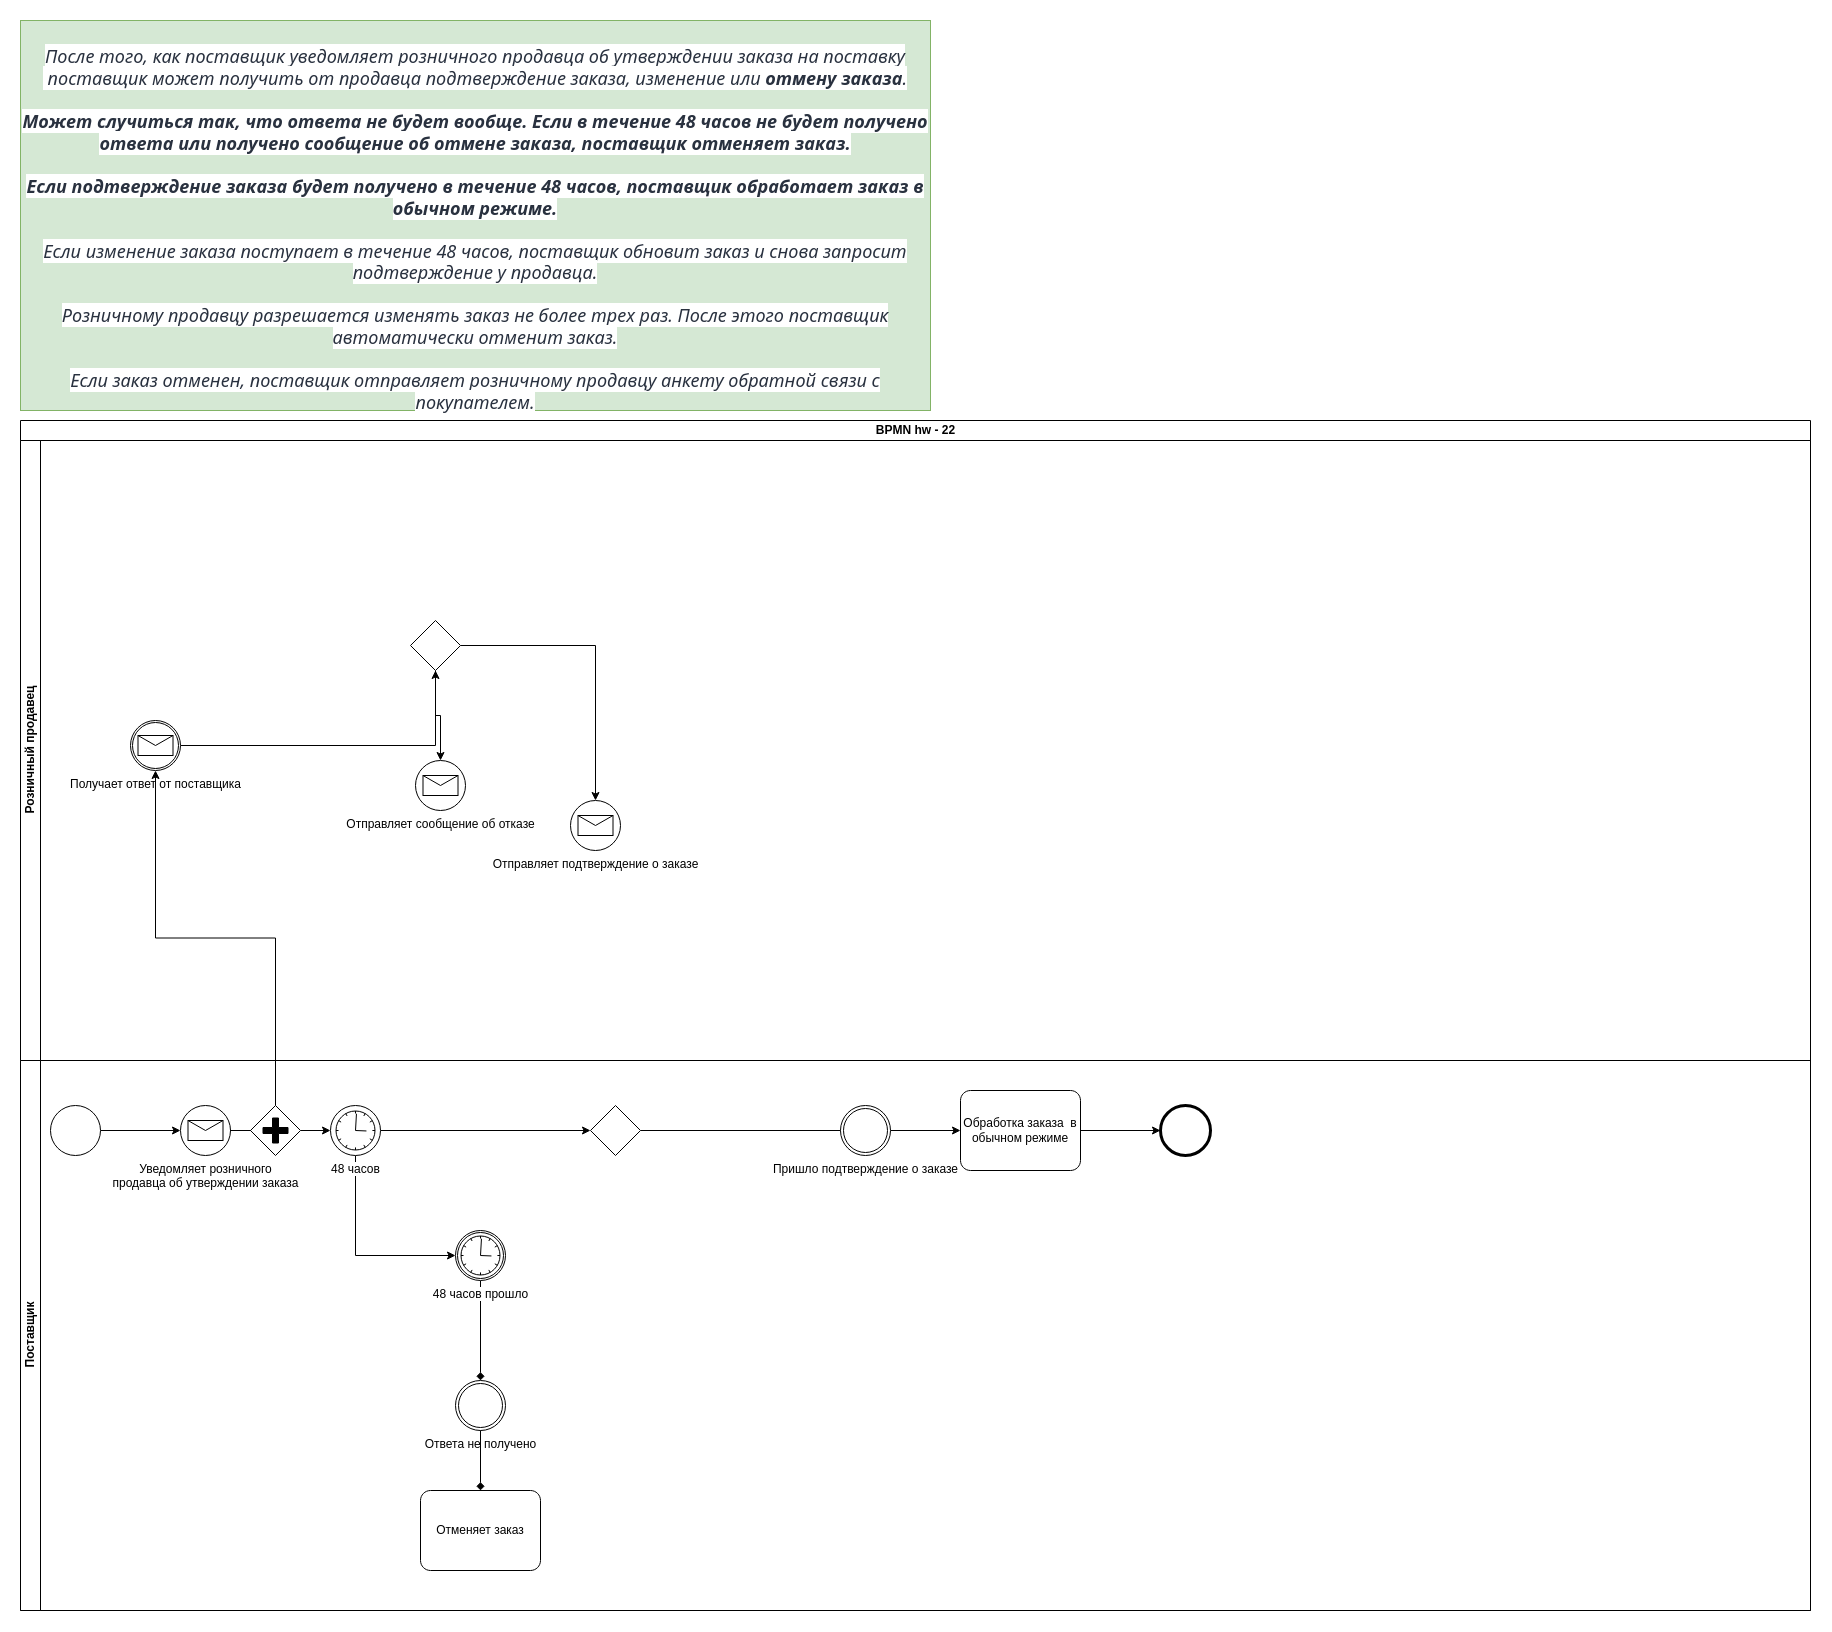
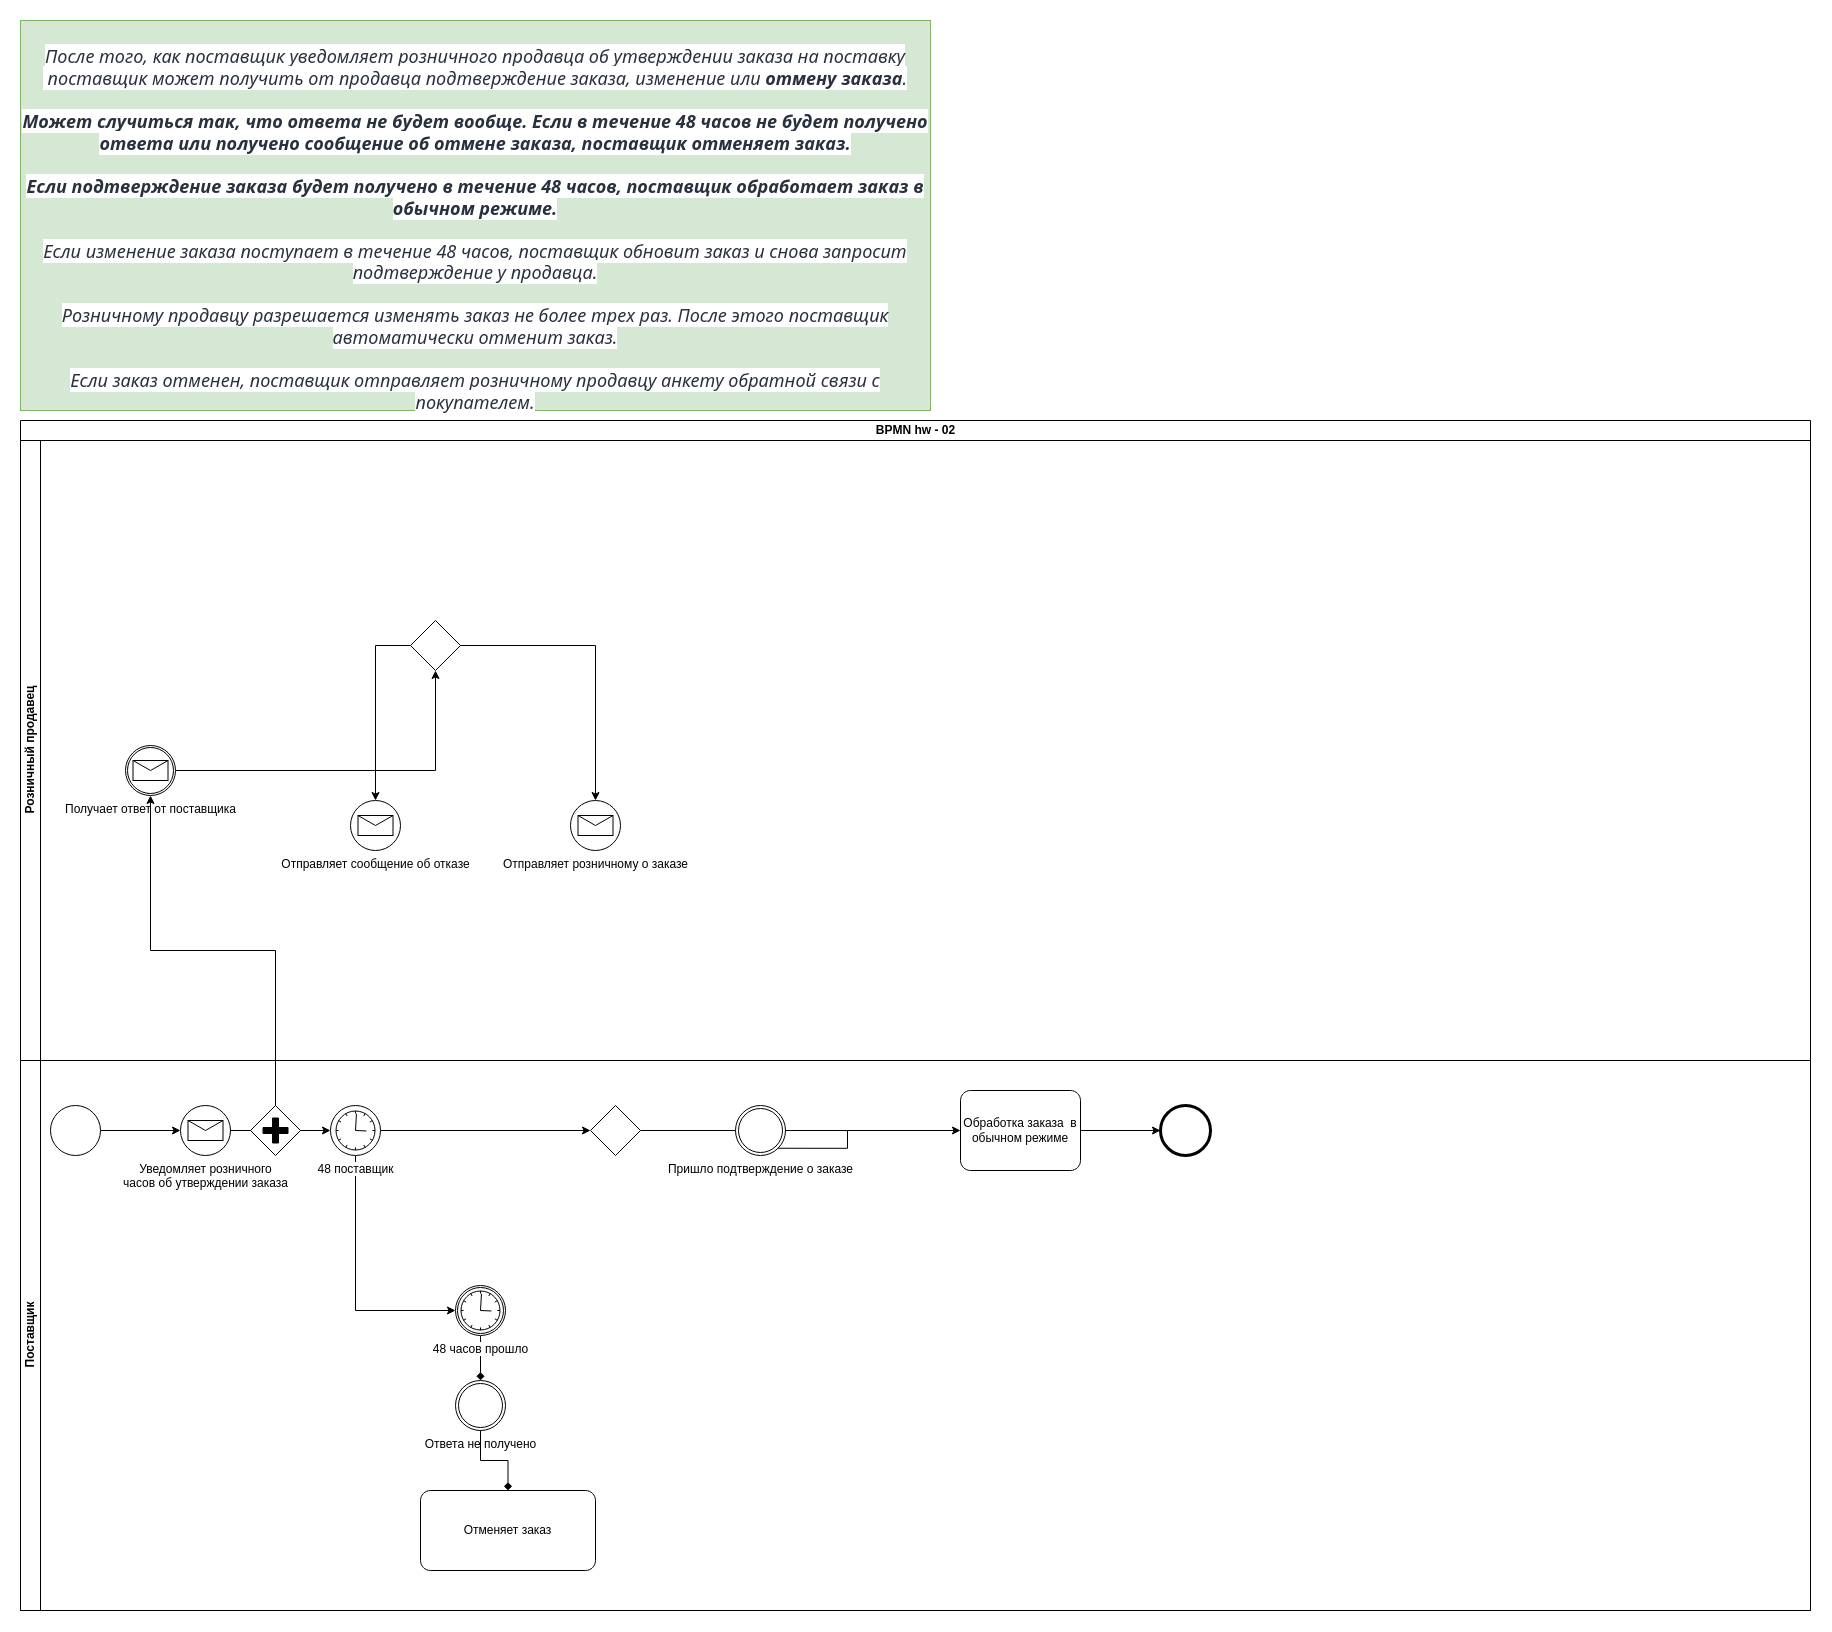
(916, 431) -> (916, 431)
(156, 746) -> (151, 771)
(441, 786) -> (376, 826)
(596, 865) -> (596, 865)
(866, 1131) -> (761, 1131)
(356, 1170) -> (356, 1170)
(206, 1177) -> (206, 1177)
(481, 1256) -> (481, 1311)
(481, 1531) -> (508, 1531)
